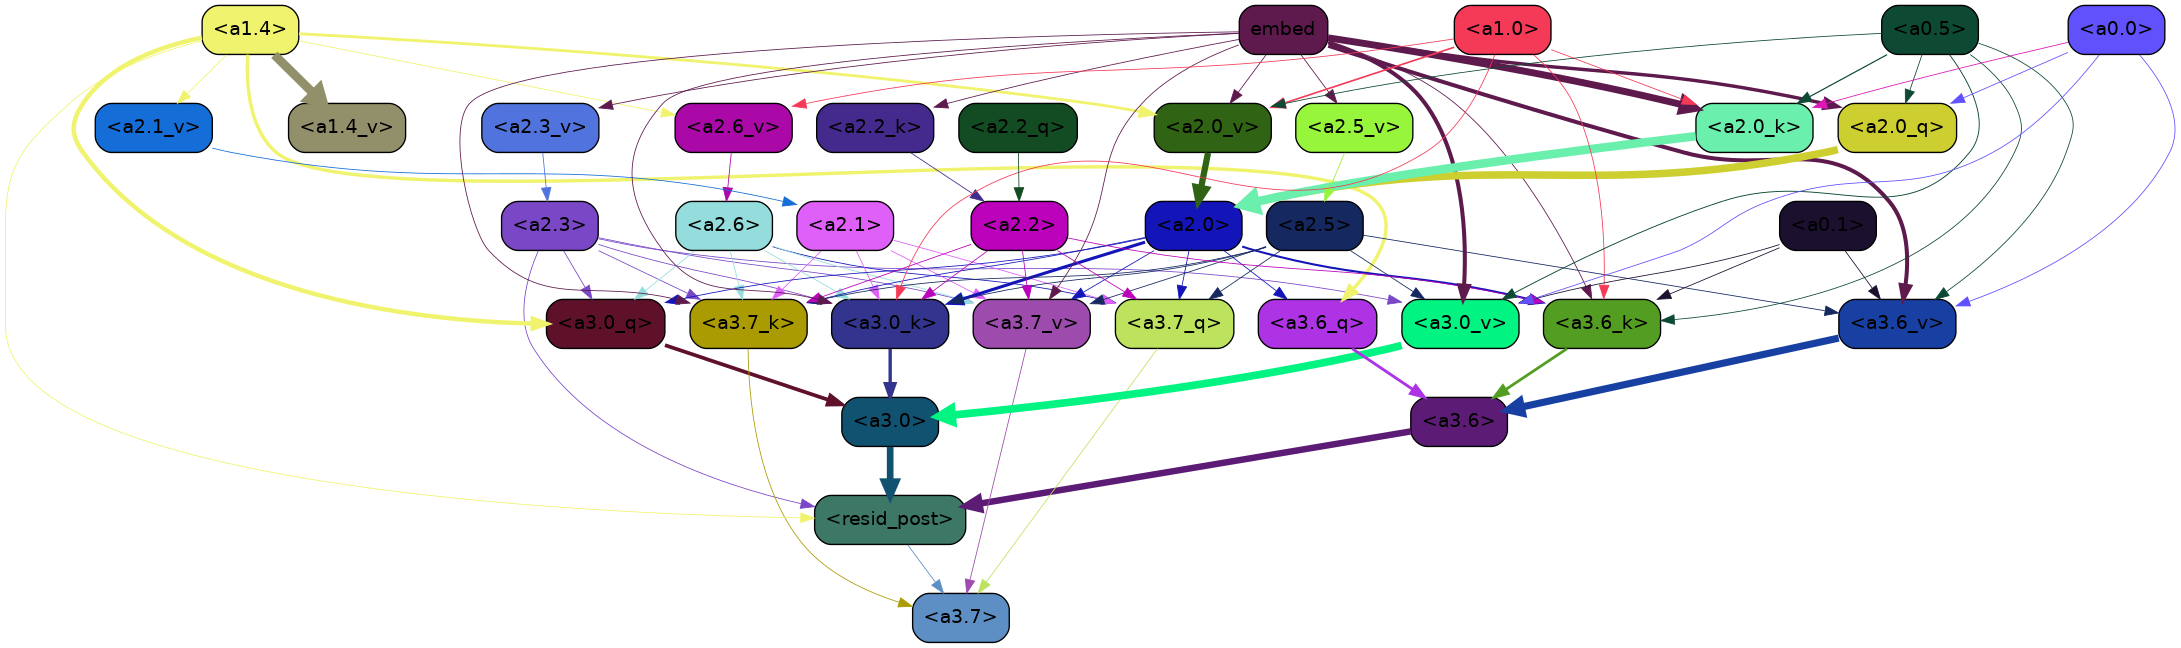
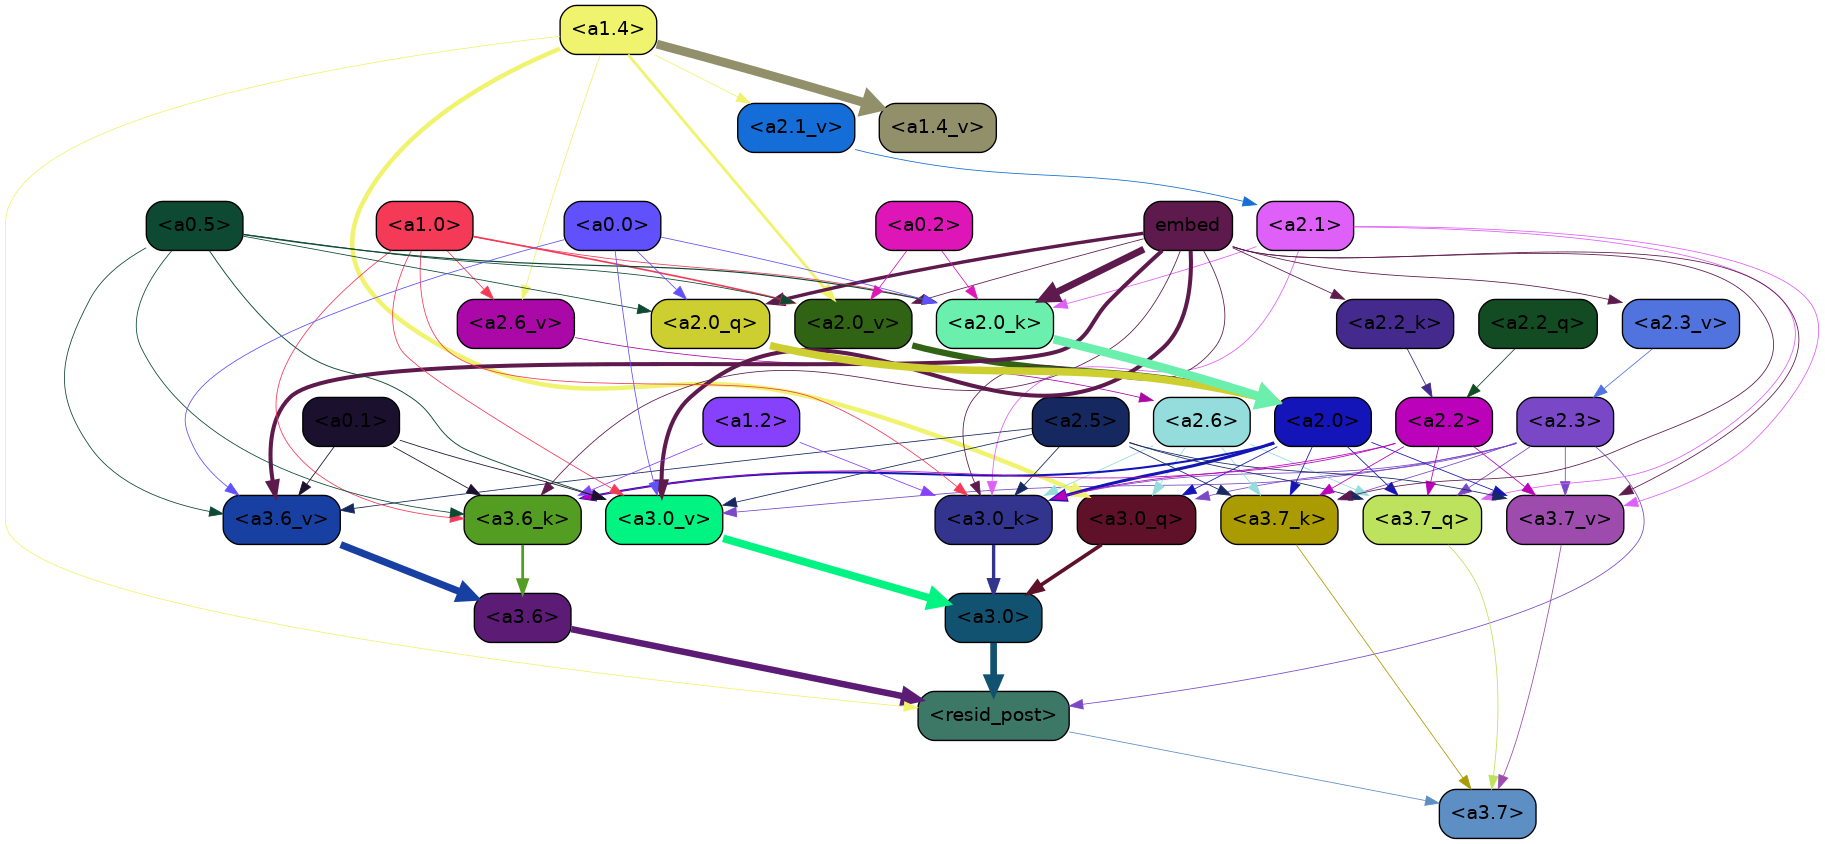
(1947, 72) -> (792, 266)
(1354, 128) -> none
none -> (924, 226)
(802, 270) -> (1158, 278)
(866, 274) -> none
(937, 276) -> (1279, 457)
(1318, 324) -> none
none -> (460, 395)
none -> (751, 422)
none -> (1507, 462)
